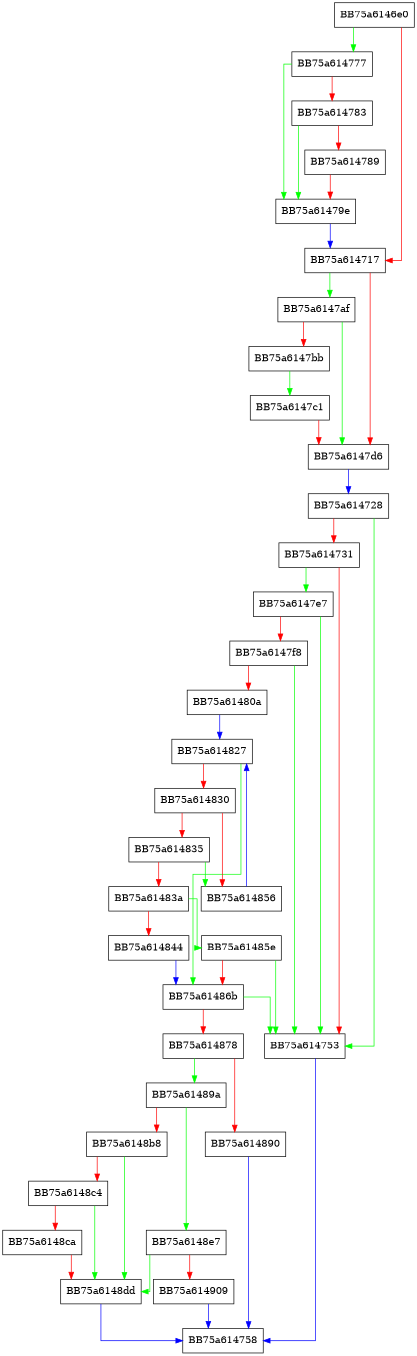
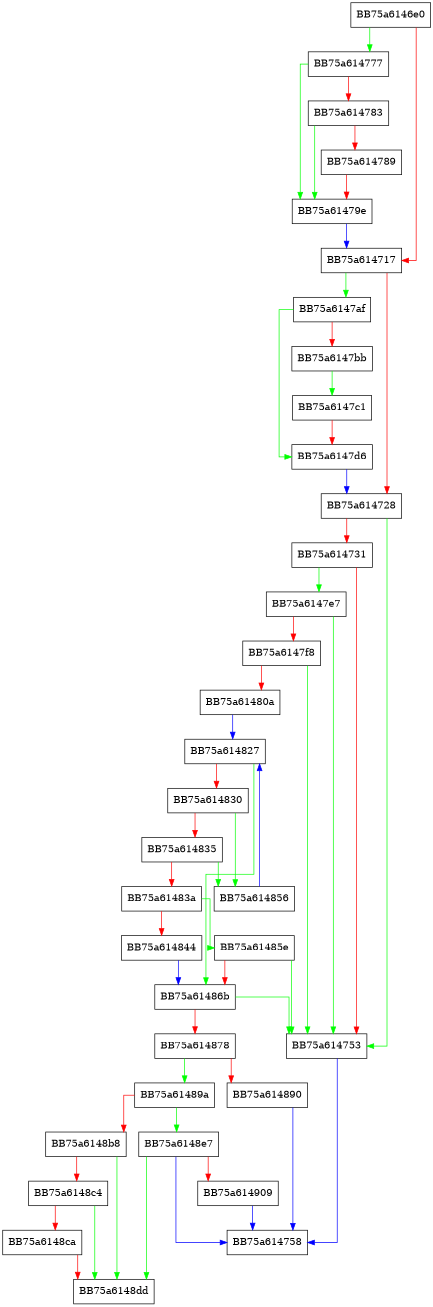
(370, 355) -> (387, 380)
(222, 846) -> (235, 846)
(120, 1341) -> (176, 1222)
